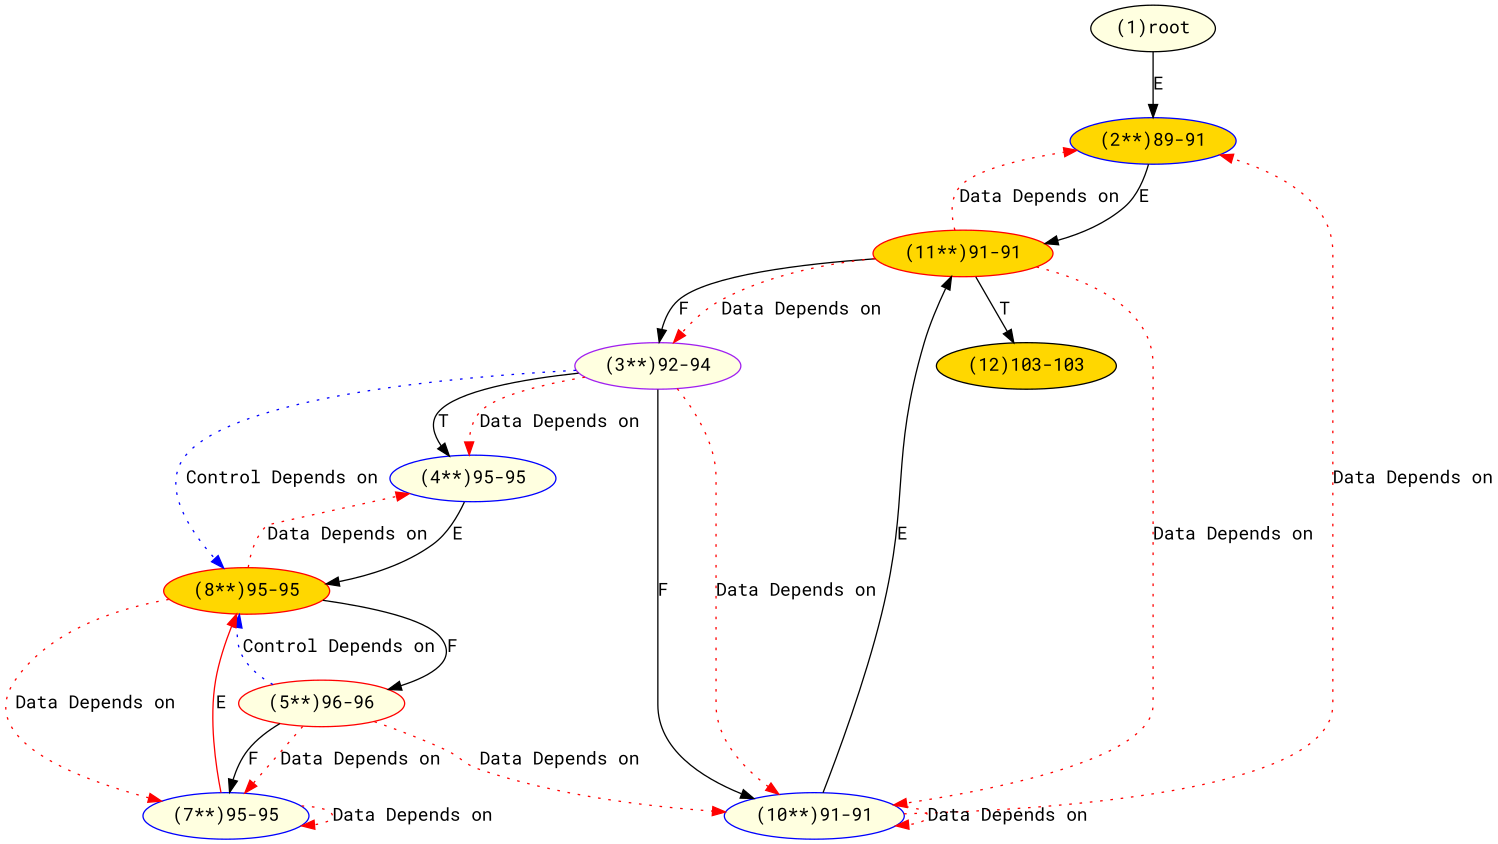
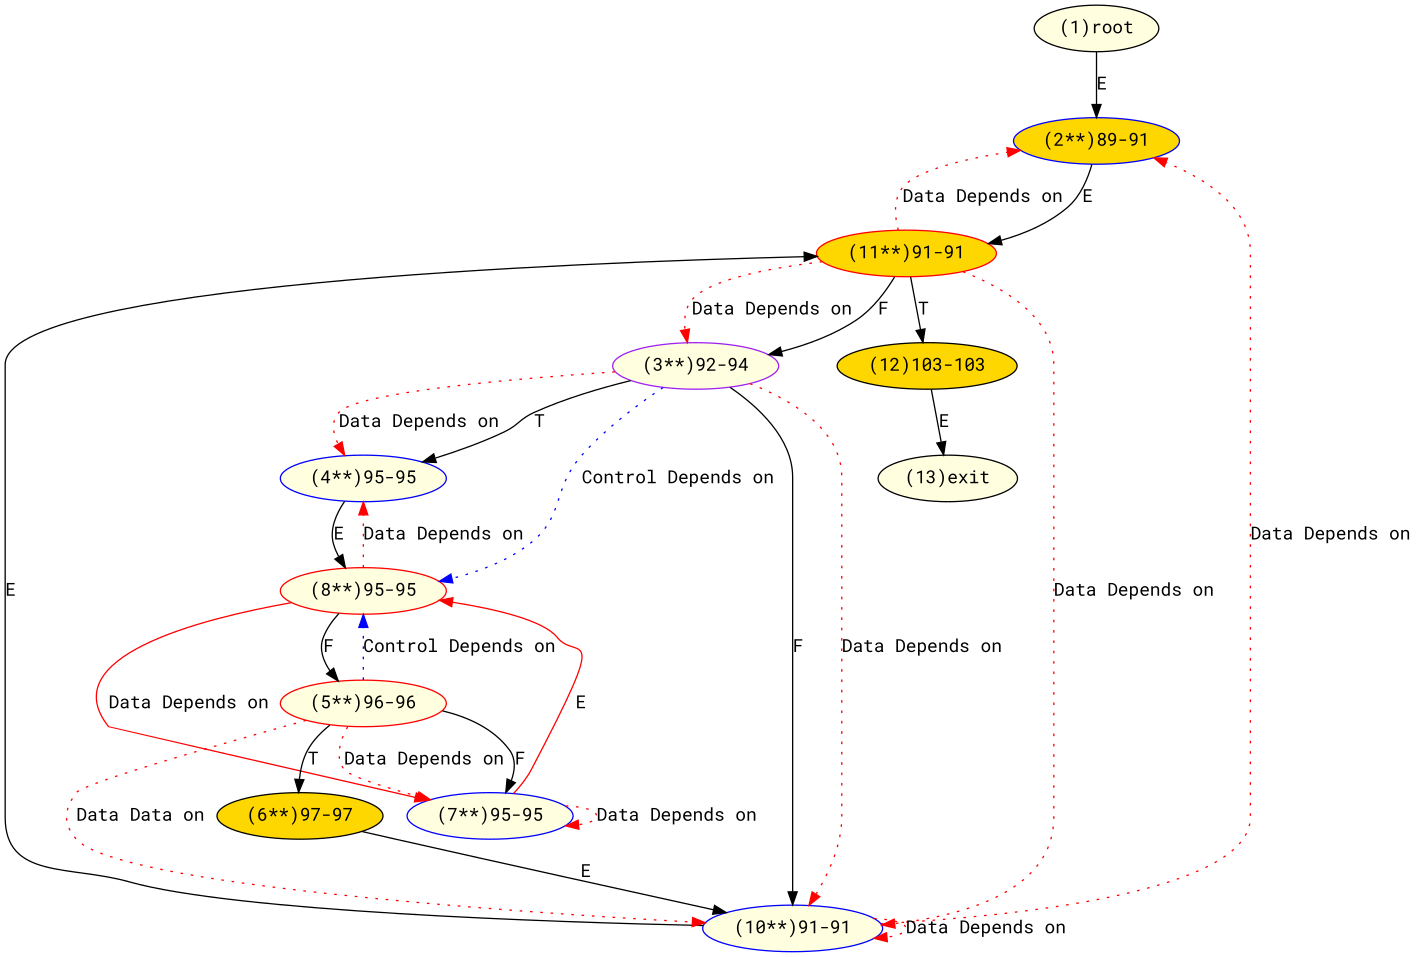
none -> (948, 478)
(247, 591) -> (363, 591)
(10, 693) -> (135, 733)
(560, 760) -> (141, 816)
none -> (300, 816)
